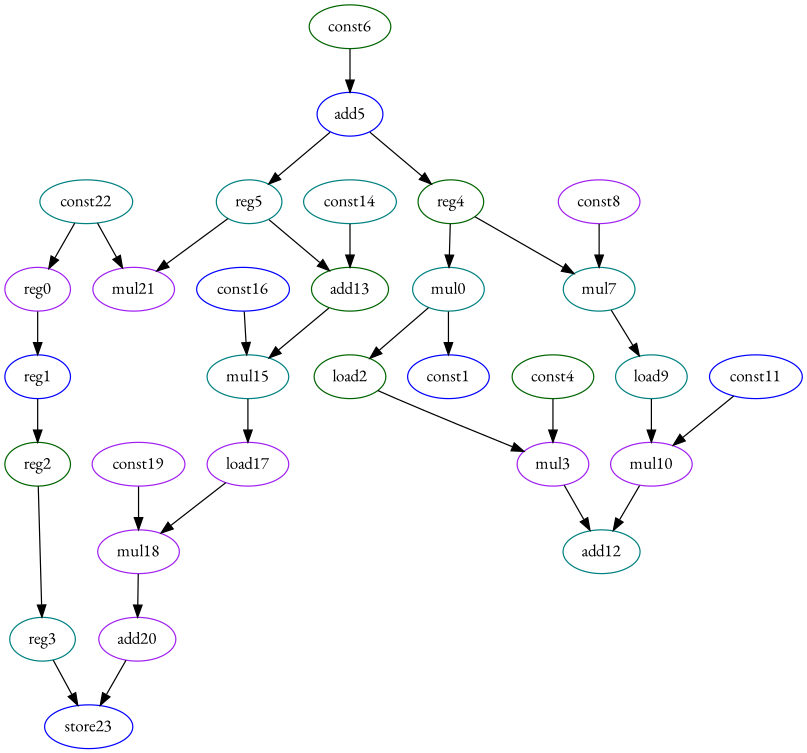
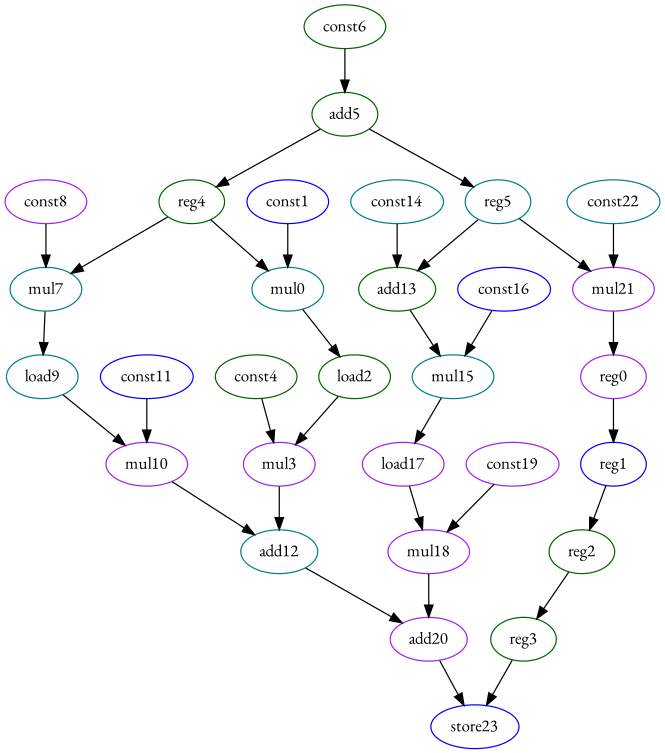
(350, 114) -> (345, 114)
(65, 240) -> (613, 327)
(448, 327) -> (288, 240)
none -> (348, 592)
(43, 639) -> (524, 639)
